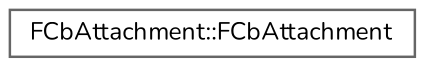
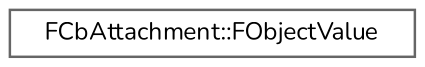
(212, 33) -> (212, 33)
